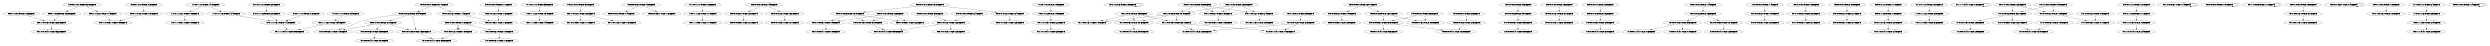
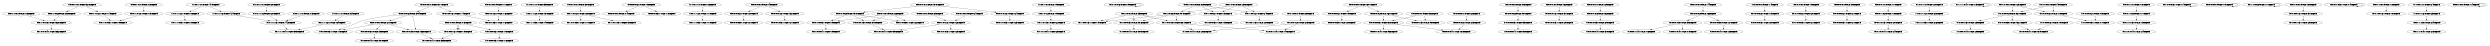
(622, 23) -> (622, 23)
